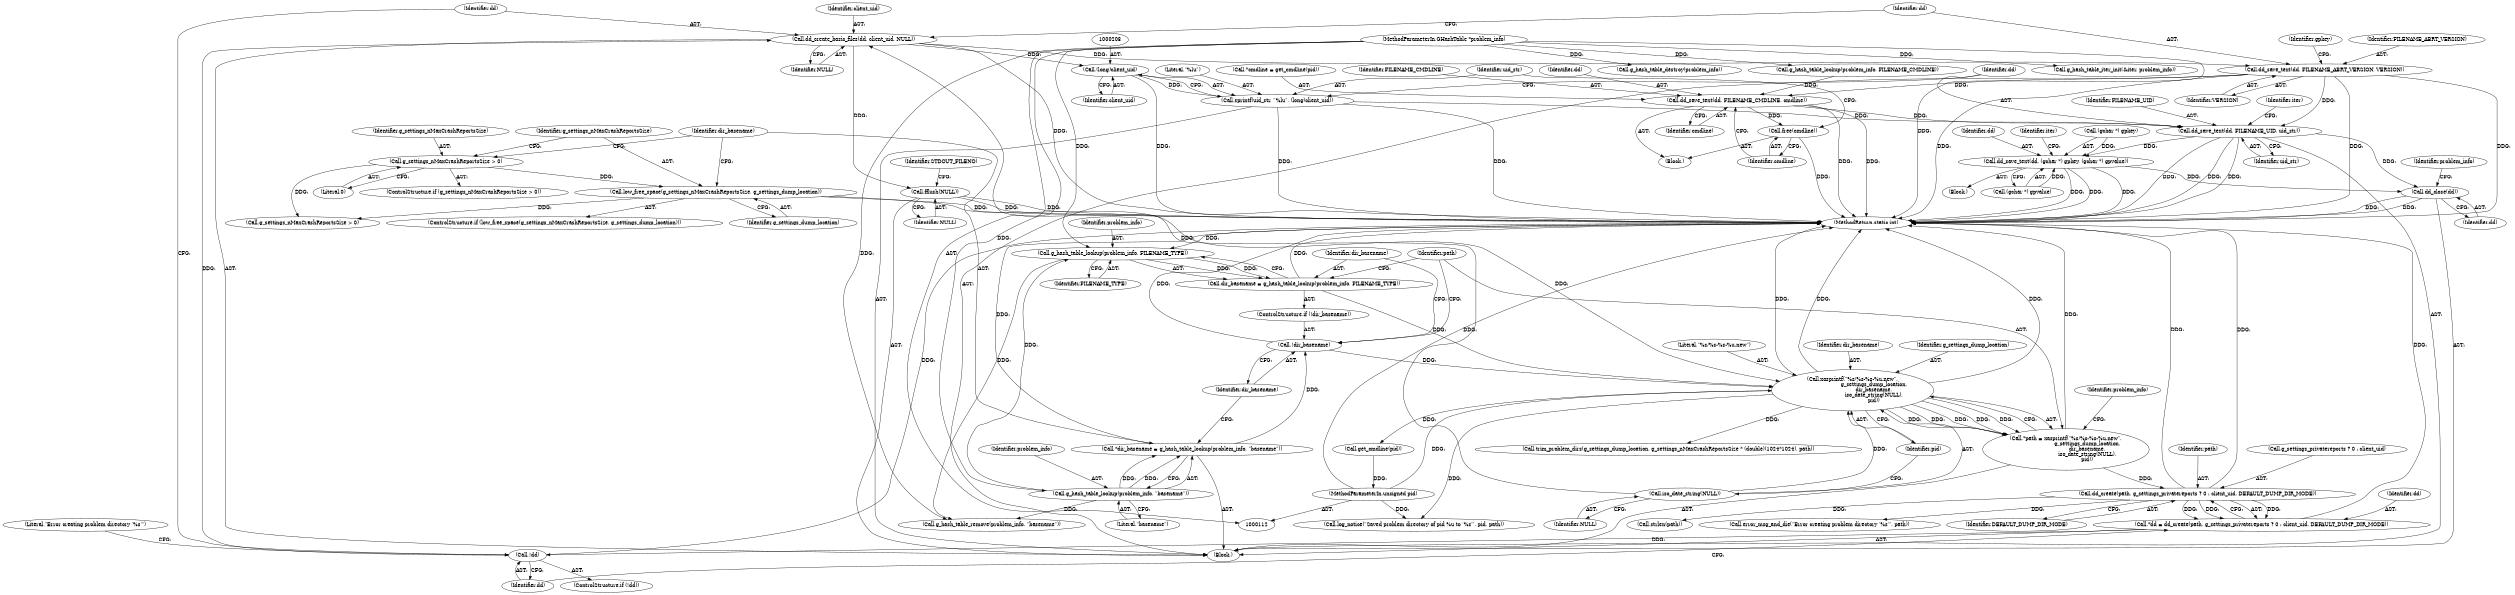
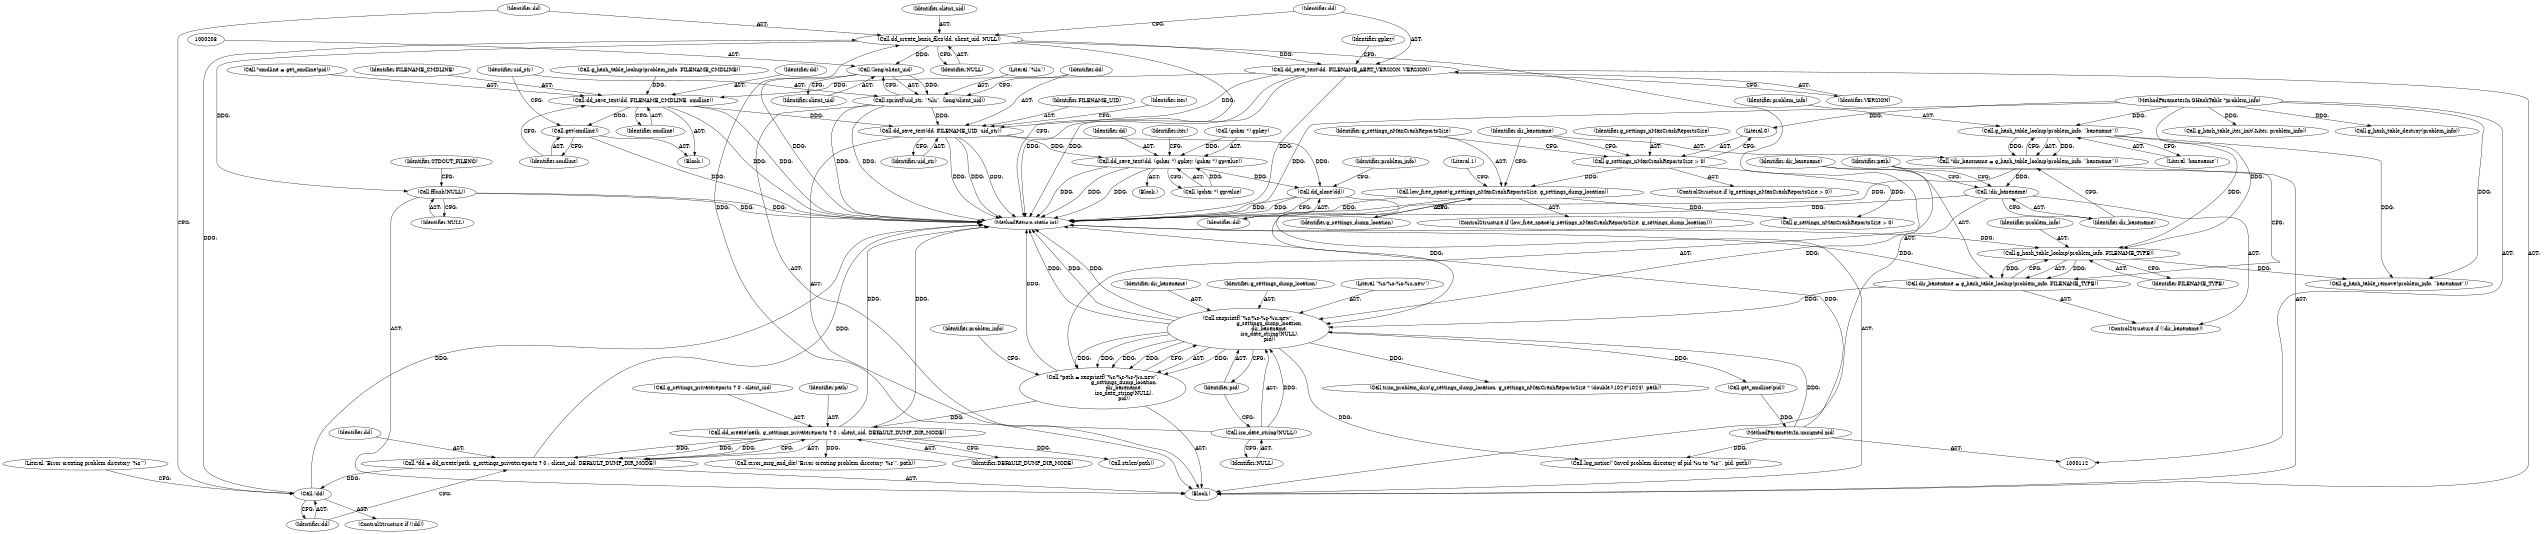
(2417, 40) -> none
(1645, 55) -> (1920, 109)
(2282, 86) -> (1753, 86)
(1061, 131) -> (1044, 131)
(1793, 131) -> (575, 131)
none -> (1464, 162)
(1304, 328) -> (2202, 218)
